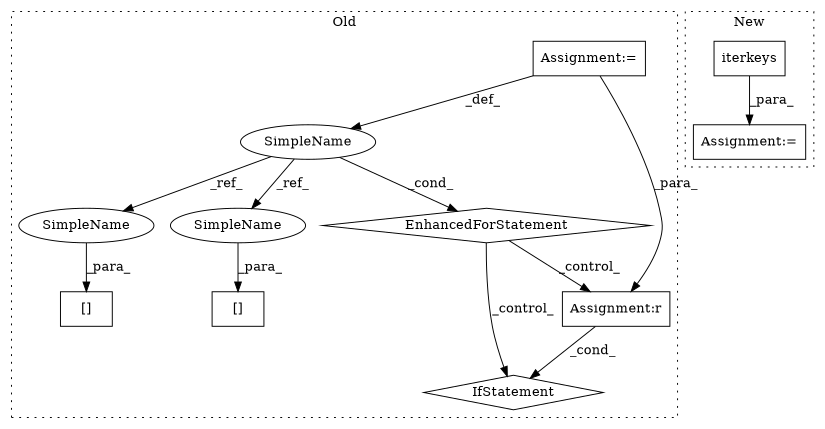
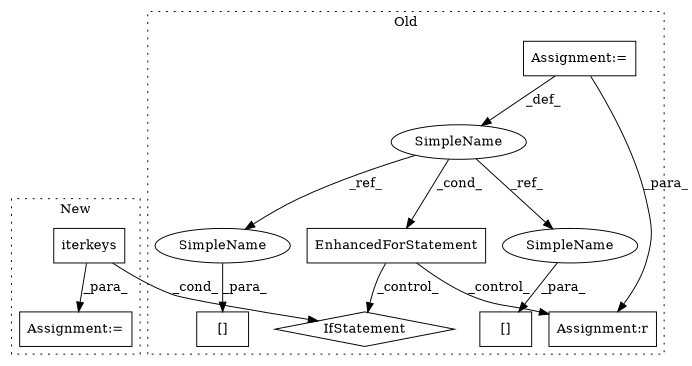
(487, 226) -> (396, 246)
(567, 349) -> (207, 302)
